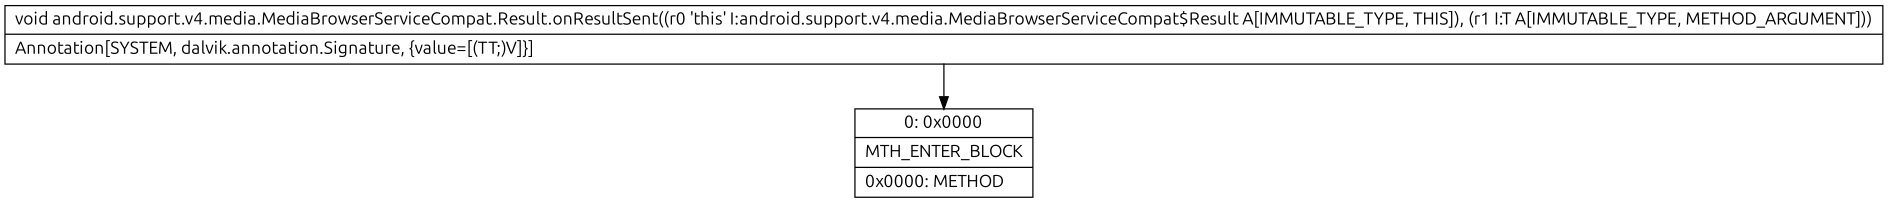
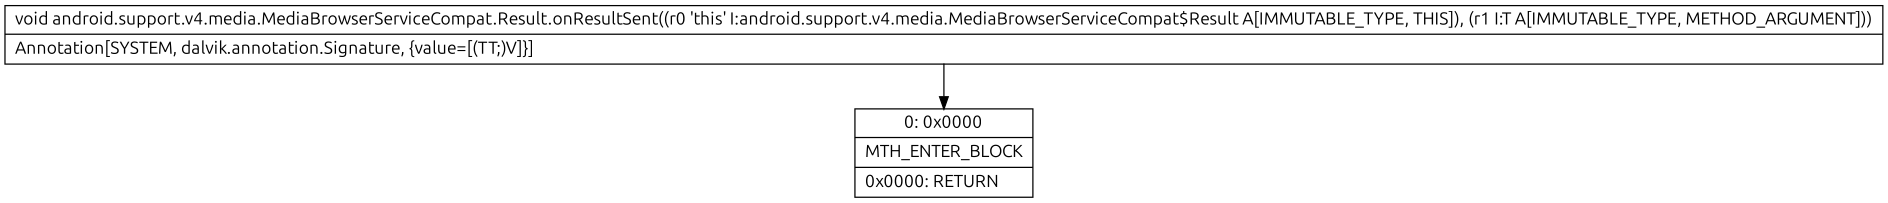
(940, 182) -> (938, 182)
